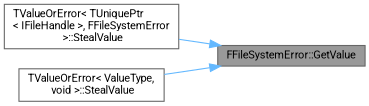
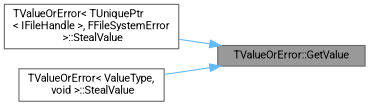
(291, 56) -> (291, 56)
